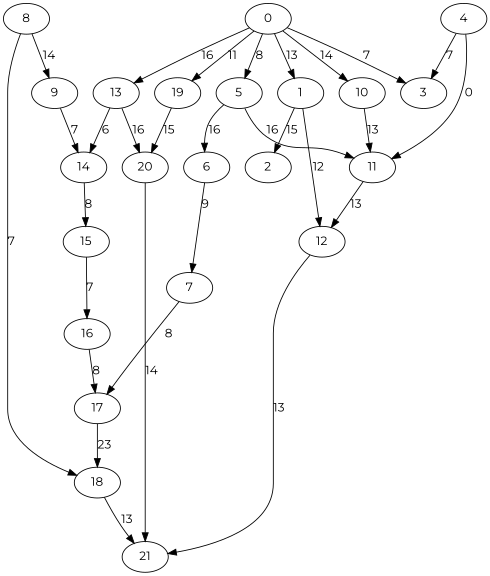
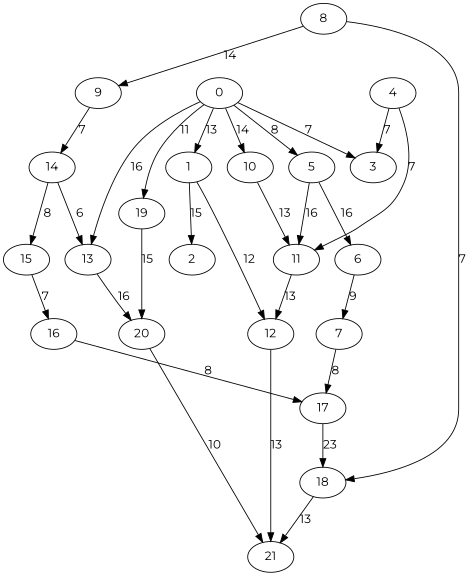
(469, 93) -> (412, 167)
(102, 126) -> (68, 209)
(152, 371) -> (215, 445)
